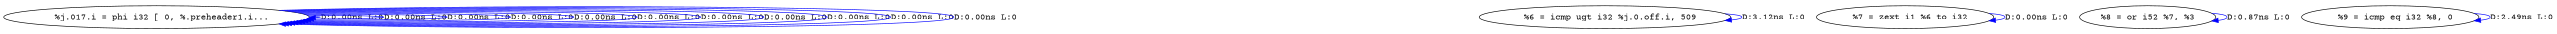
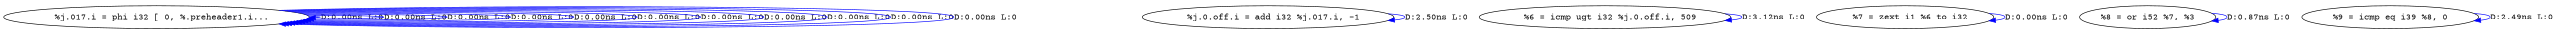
none -> (1268, 17)
(2390, 17) -> (2390, 17)
